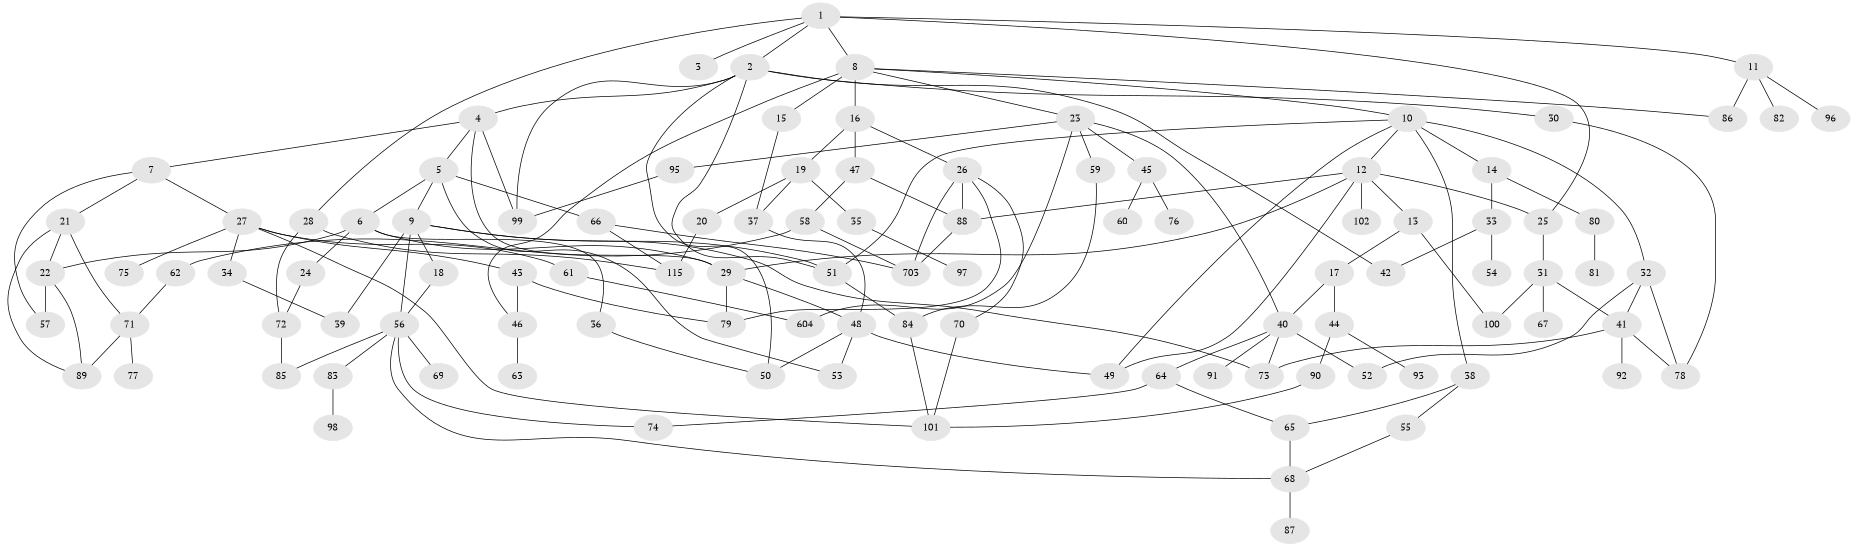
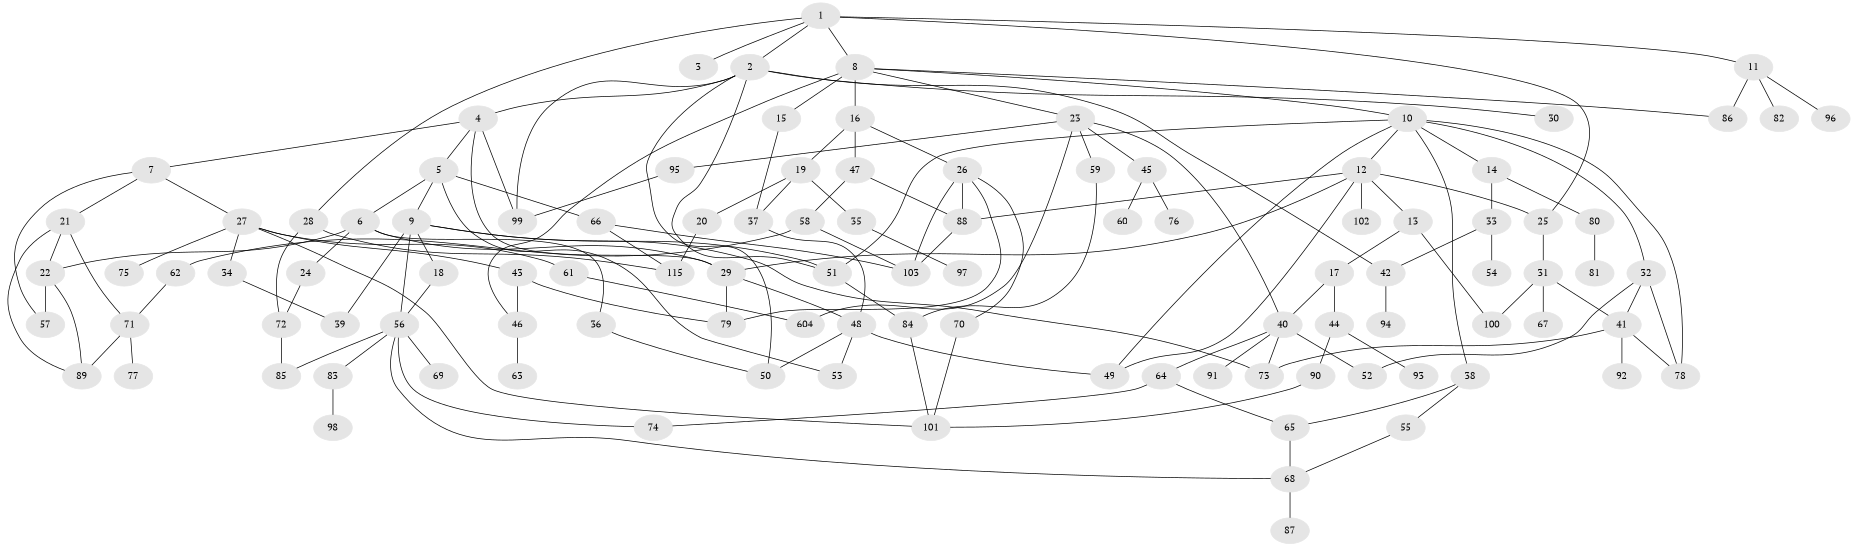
(1712, 202) -> (1615, 183)
(911, 273) -> (911, 273)
none -> (1386, 325)
